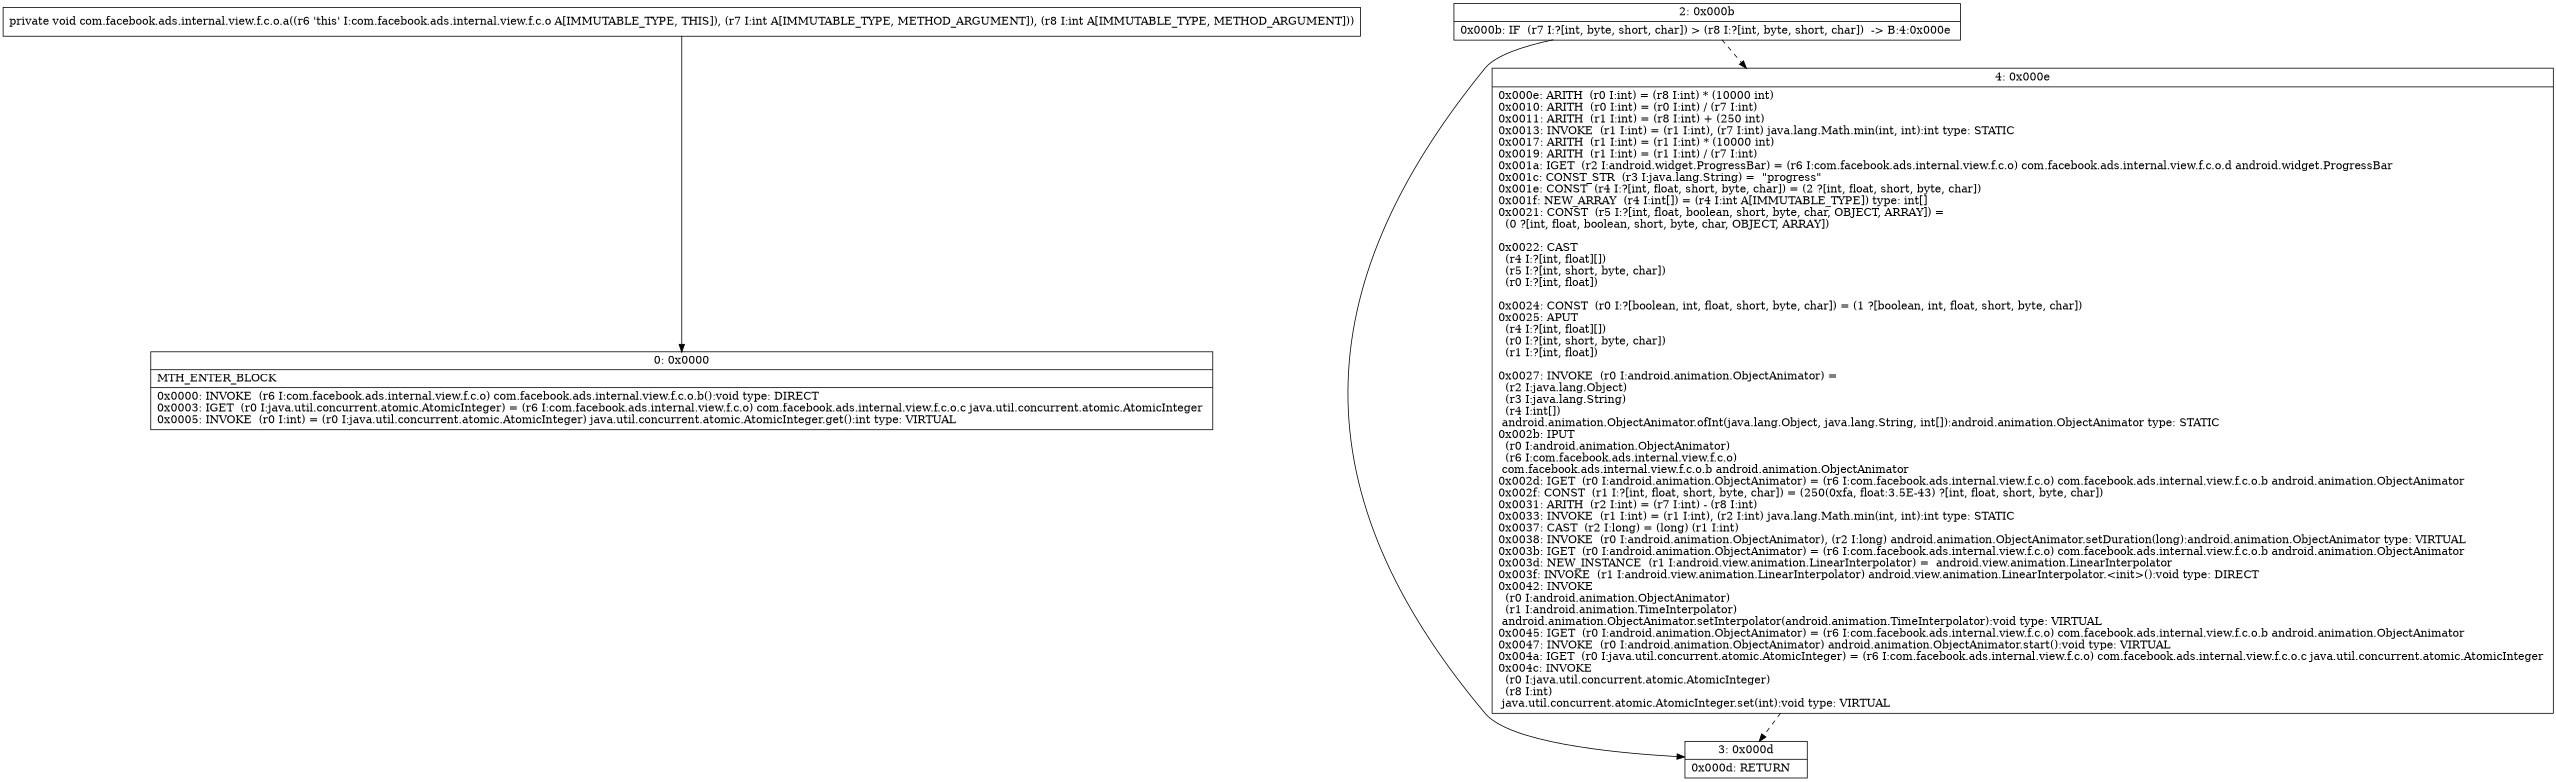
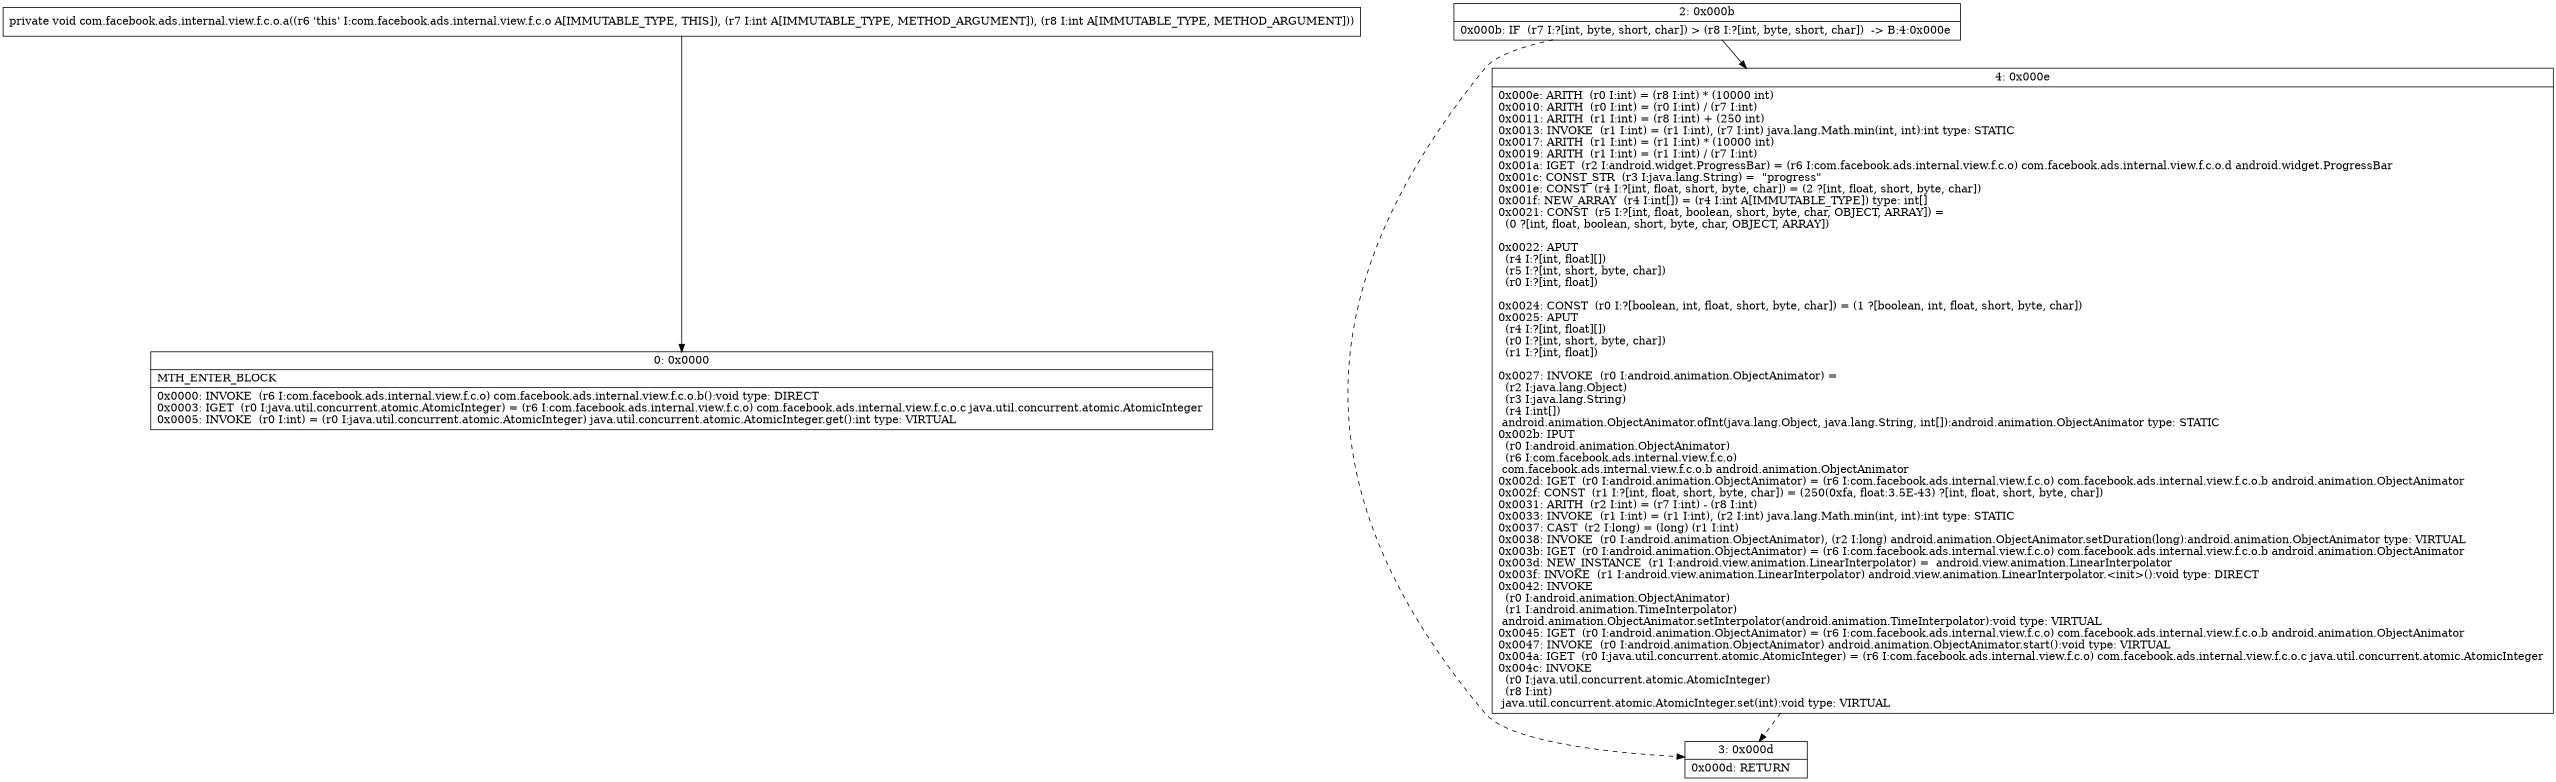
(1732, 51) -> (1732, 51)
(1542, 248) -> (1542, 248)
(1354, 453) -> (1354, 453)
